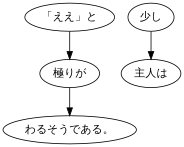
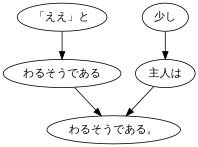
(70, 74) -> (62, 74)
none -> (143, 98)
